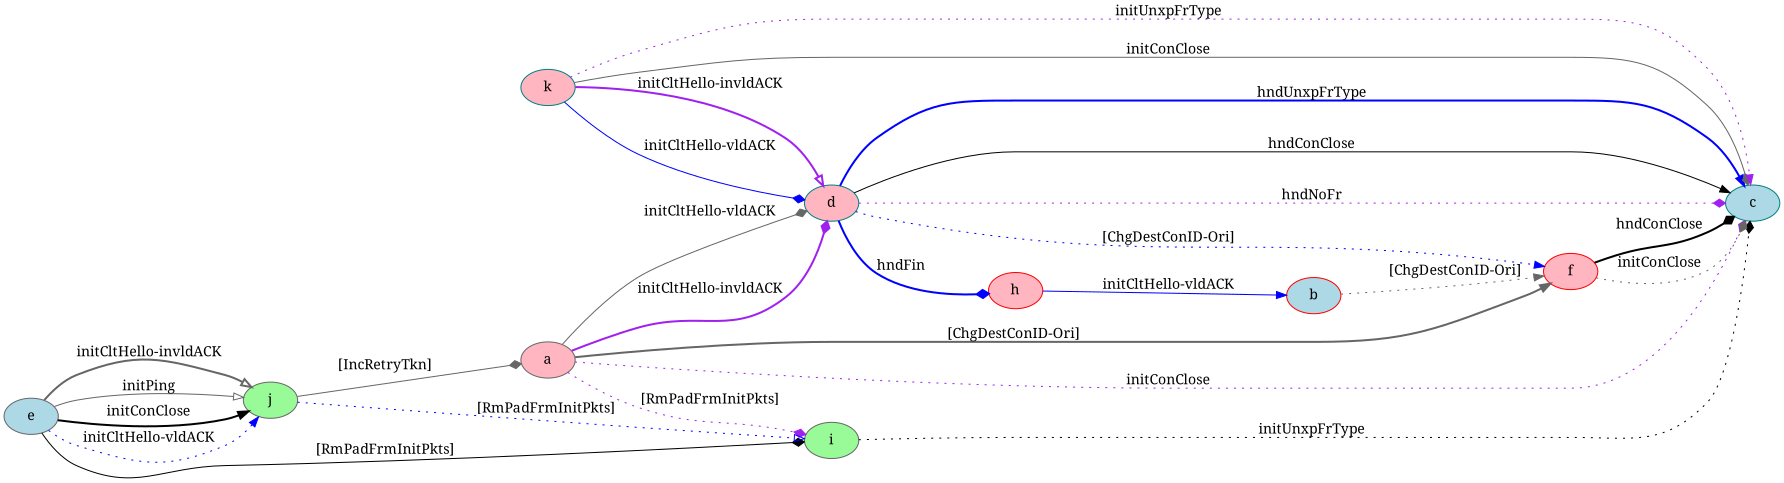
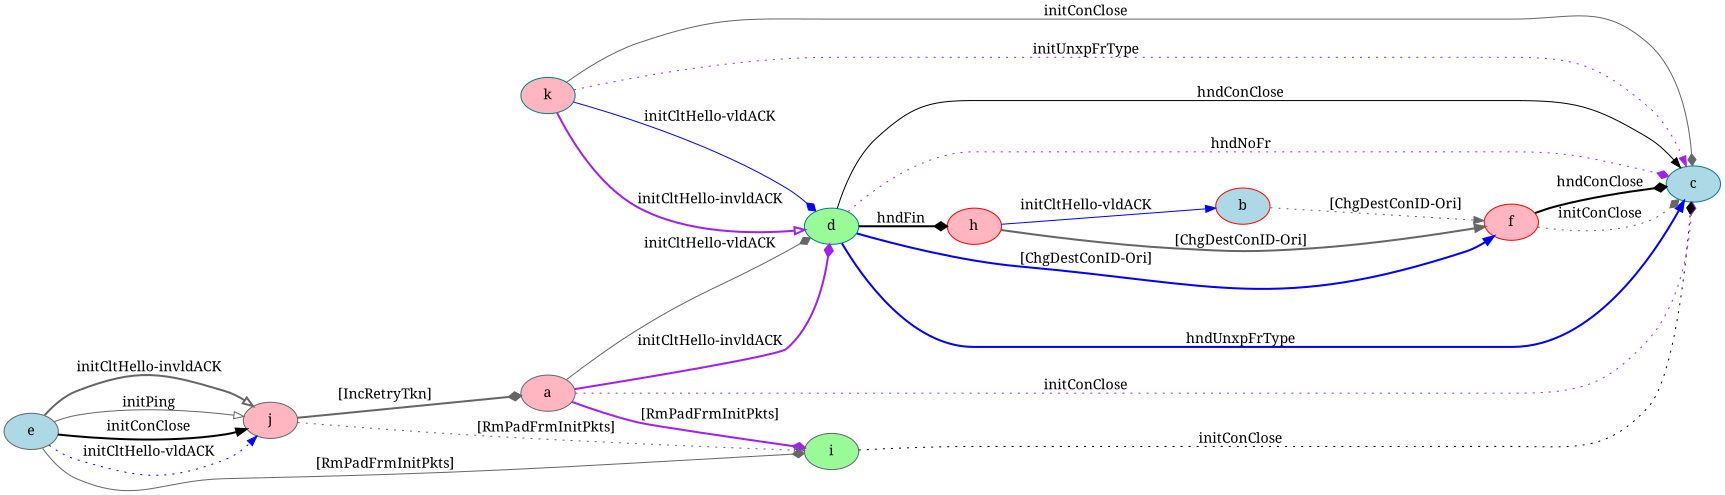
(832, 203) -> (832, 226)
(1194, 247) -> (1172, 283)
(893, 282) -> (897, 226)
(1062, 342) -> (1238, 251)
(403, 381) -> (403, 407)
(270, 400) -> (270, 420)
(677, 418) -> (681, 430)
(546, 421) -> (546, 439)
(1314, 430) -> (1243, 439)
(409, 460) -> (410, 474)
